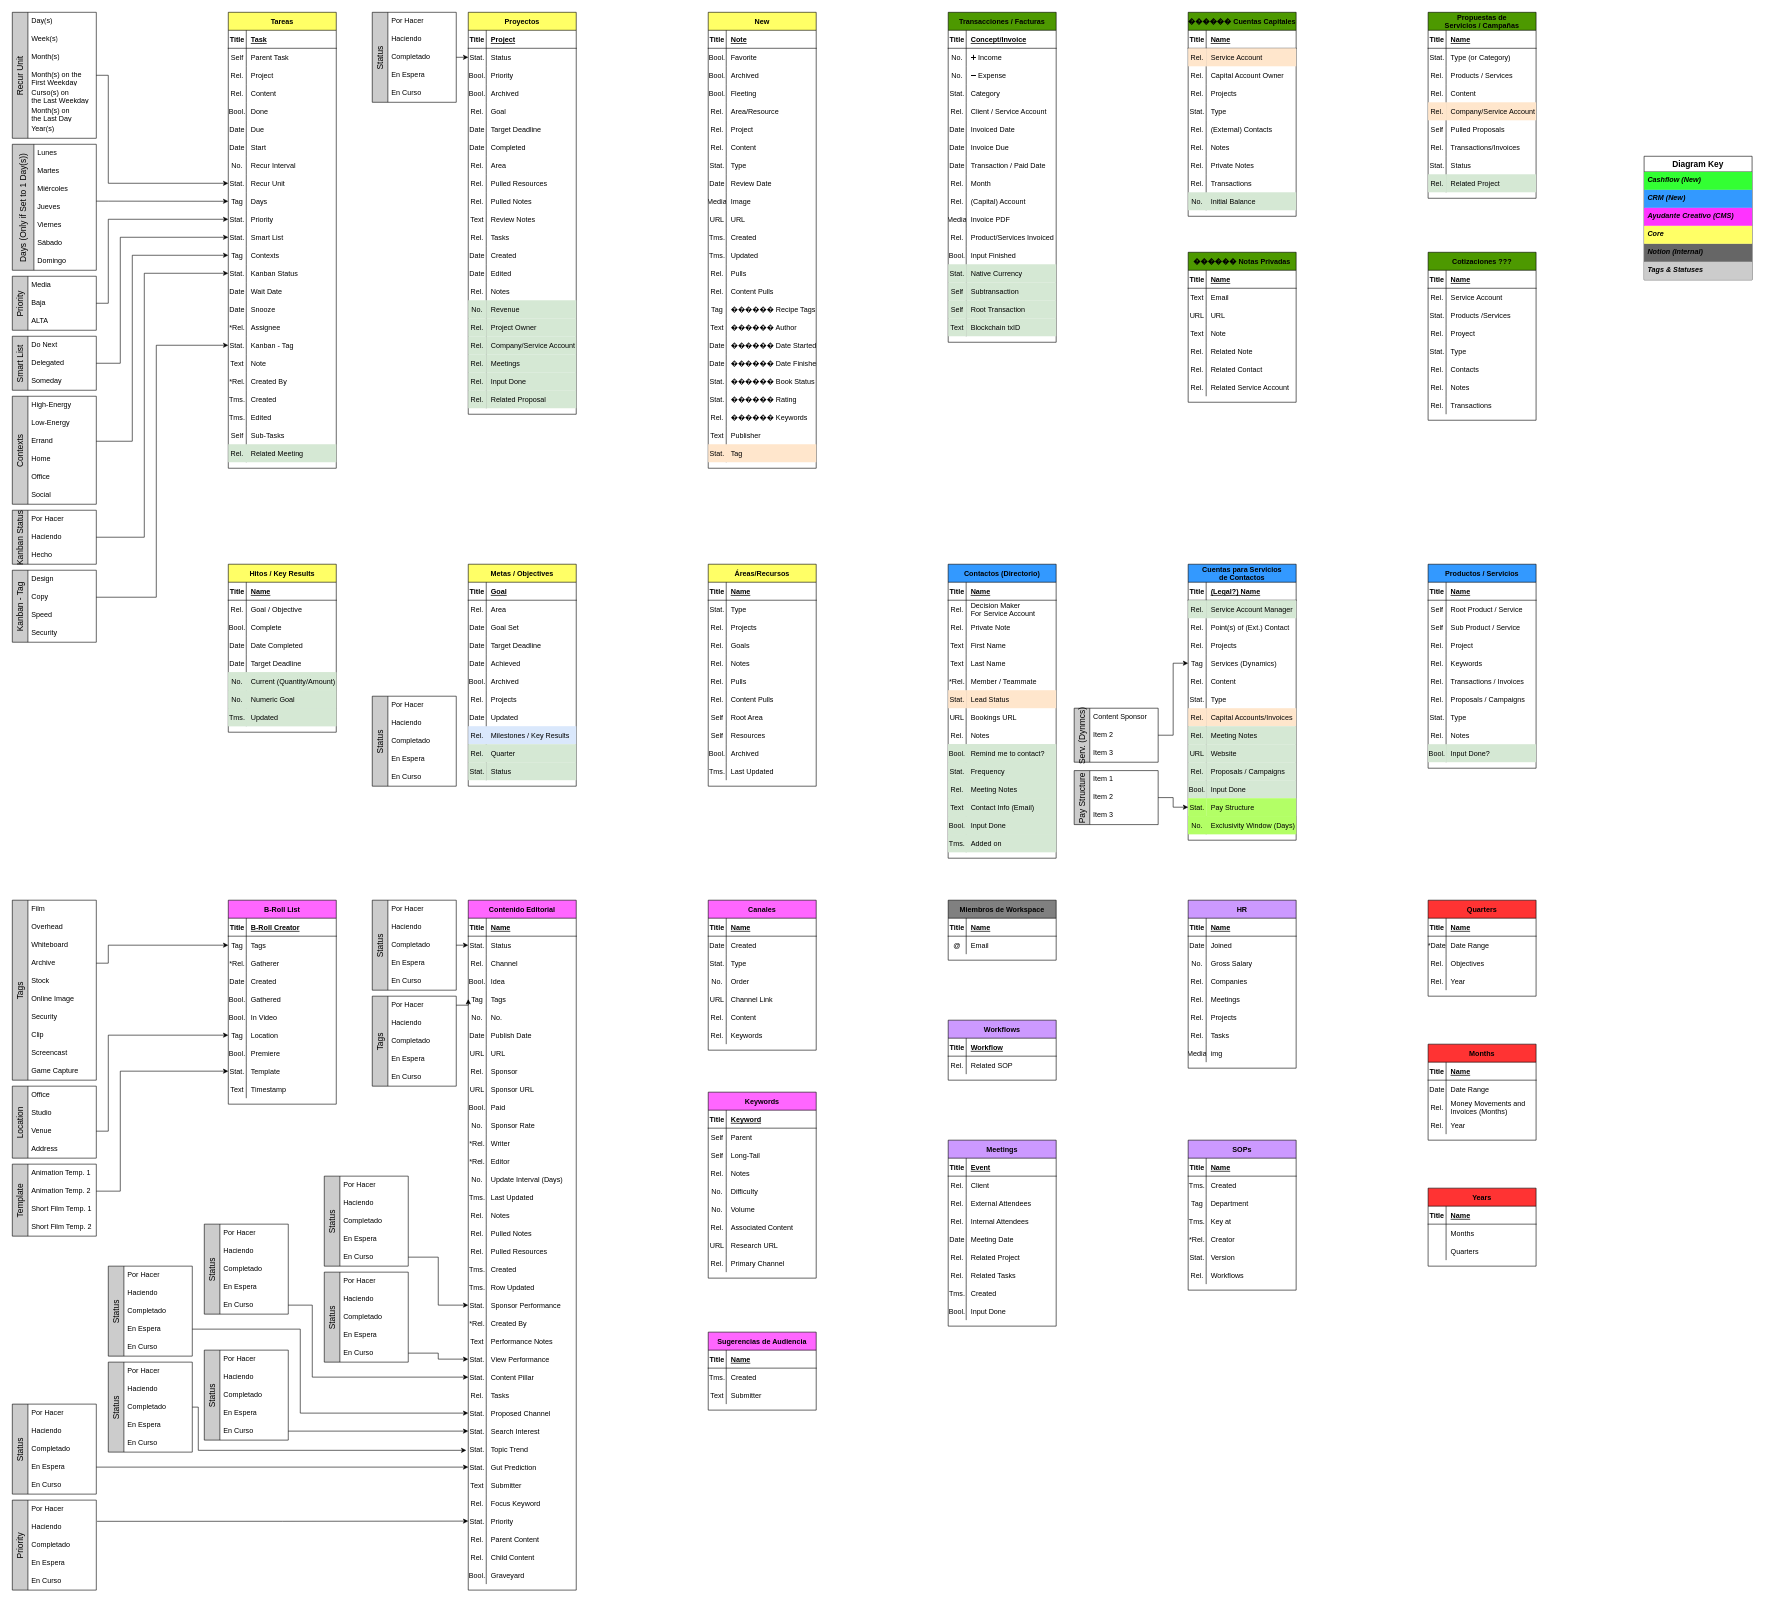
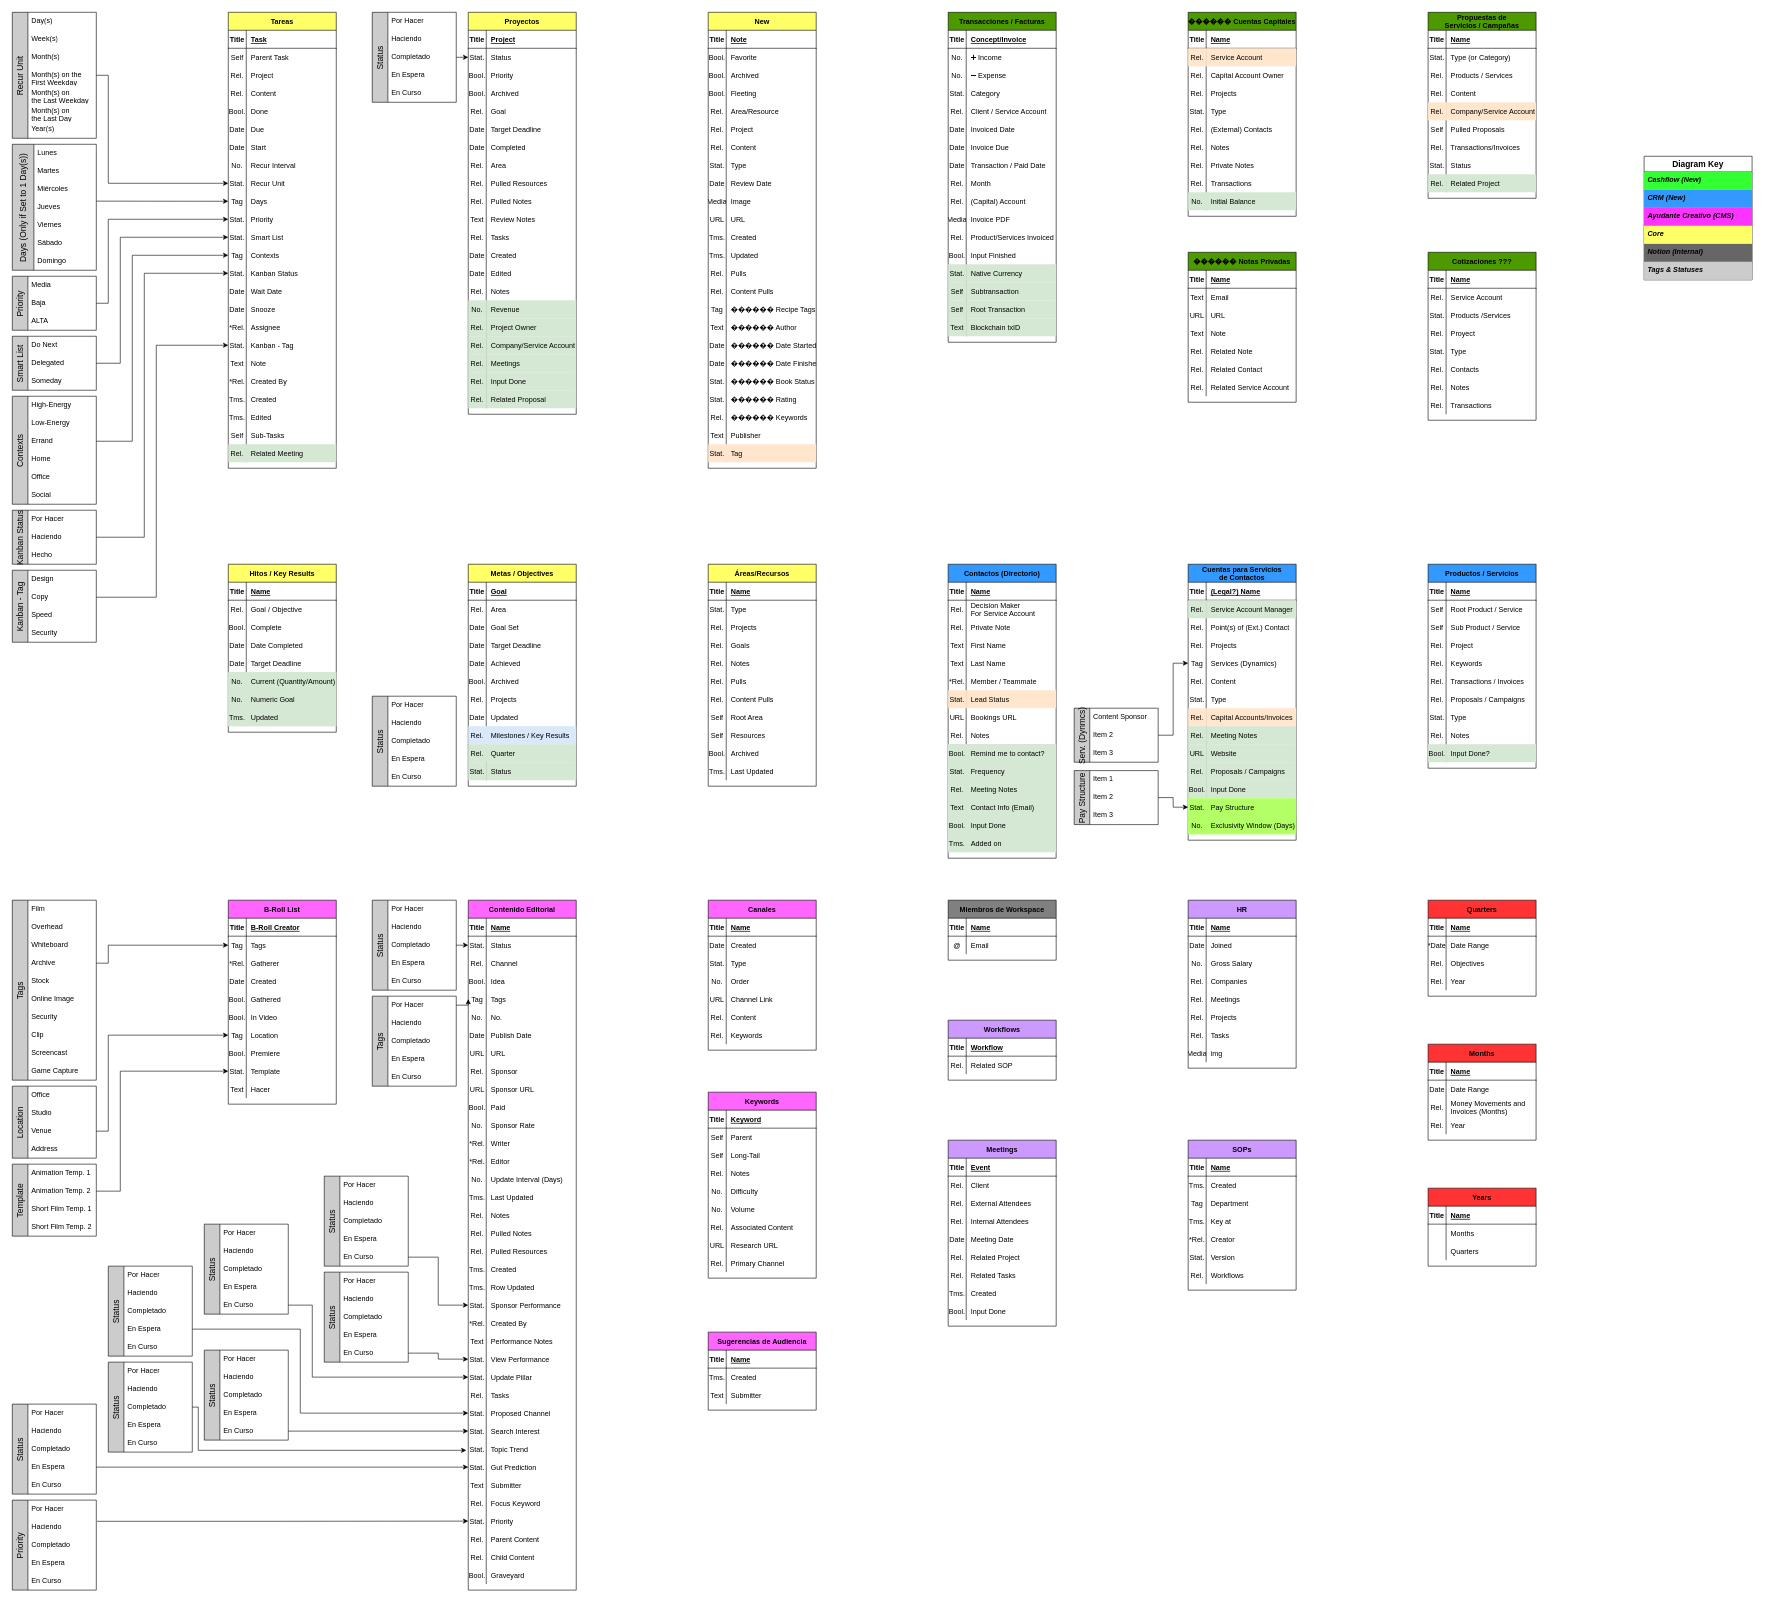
(63, 97) -> (63, 97)
(268, 1090) -> (261, 1090)
(515, 1378) -> (513, 1378)
